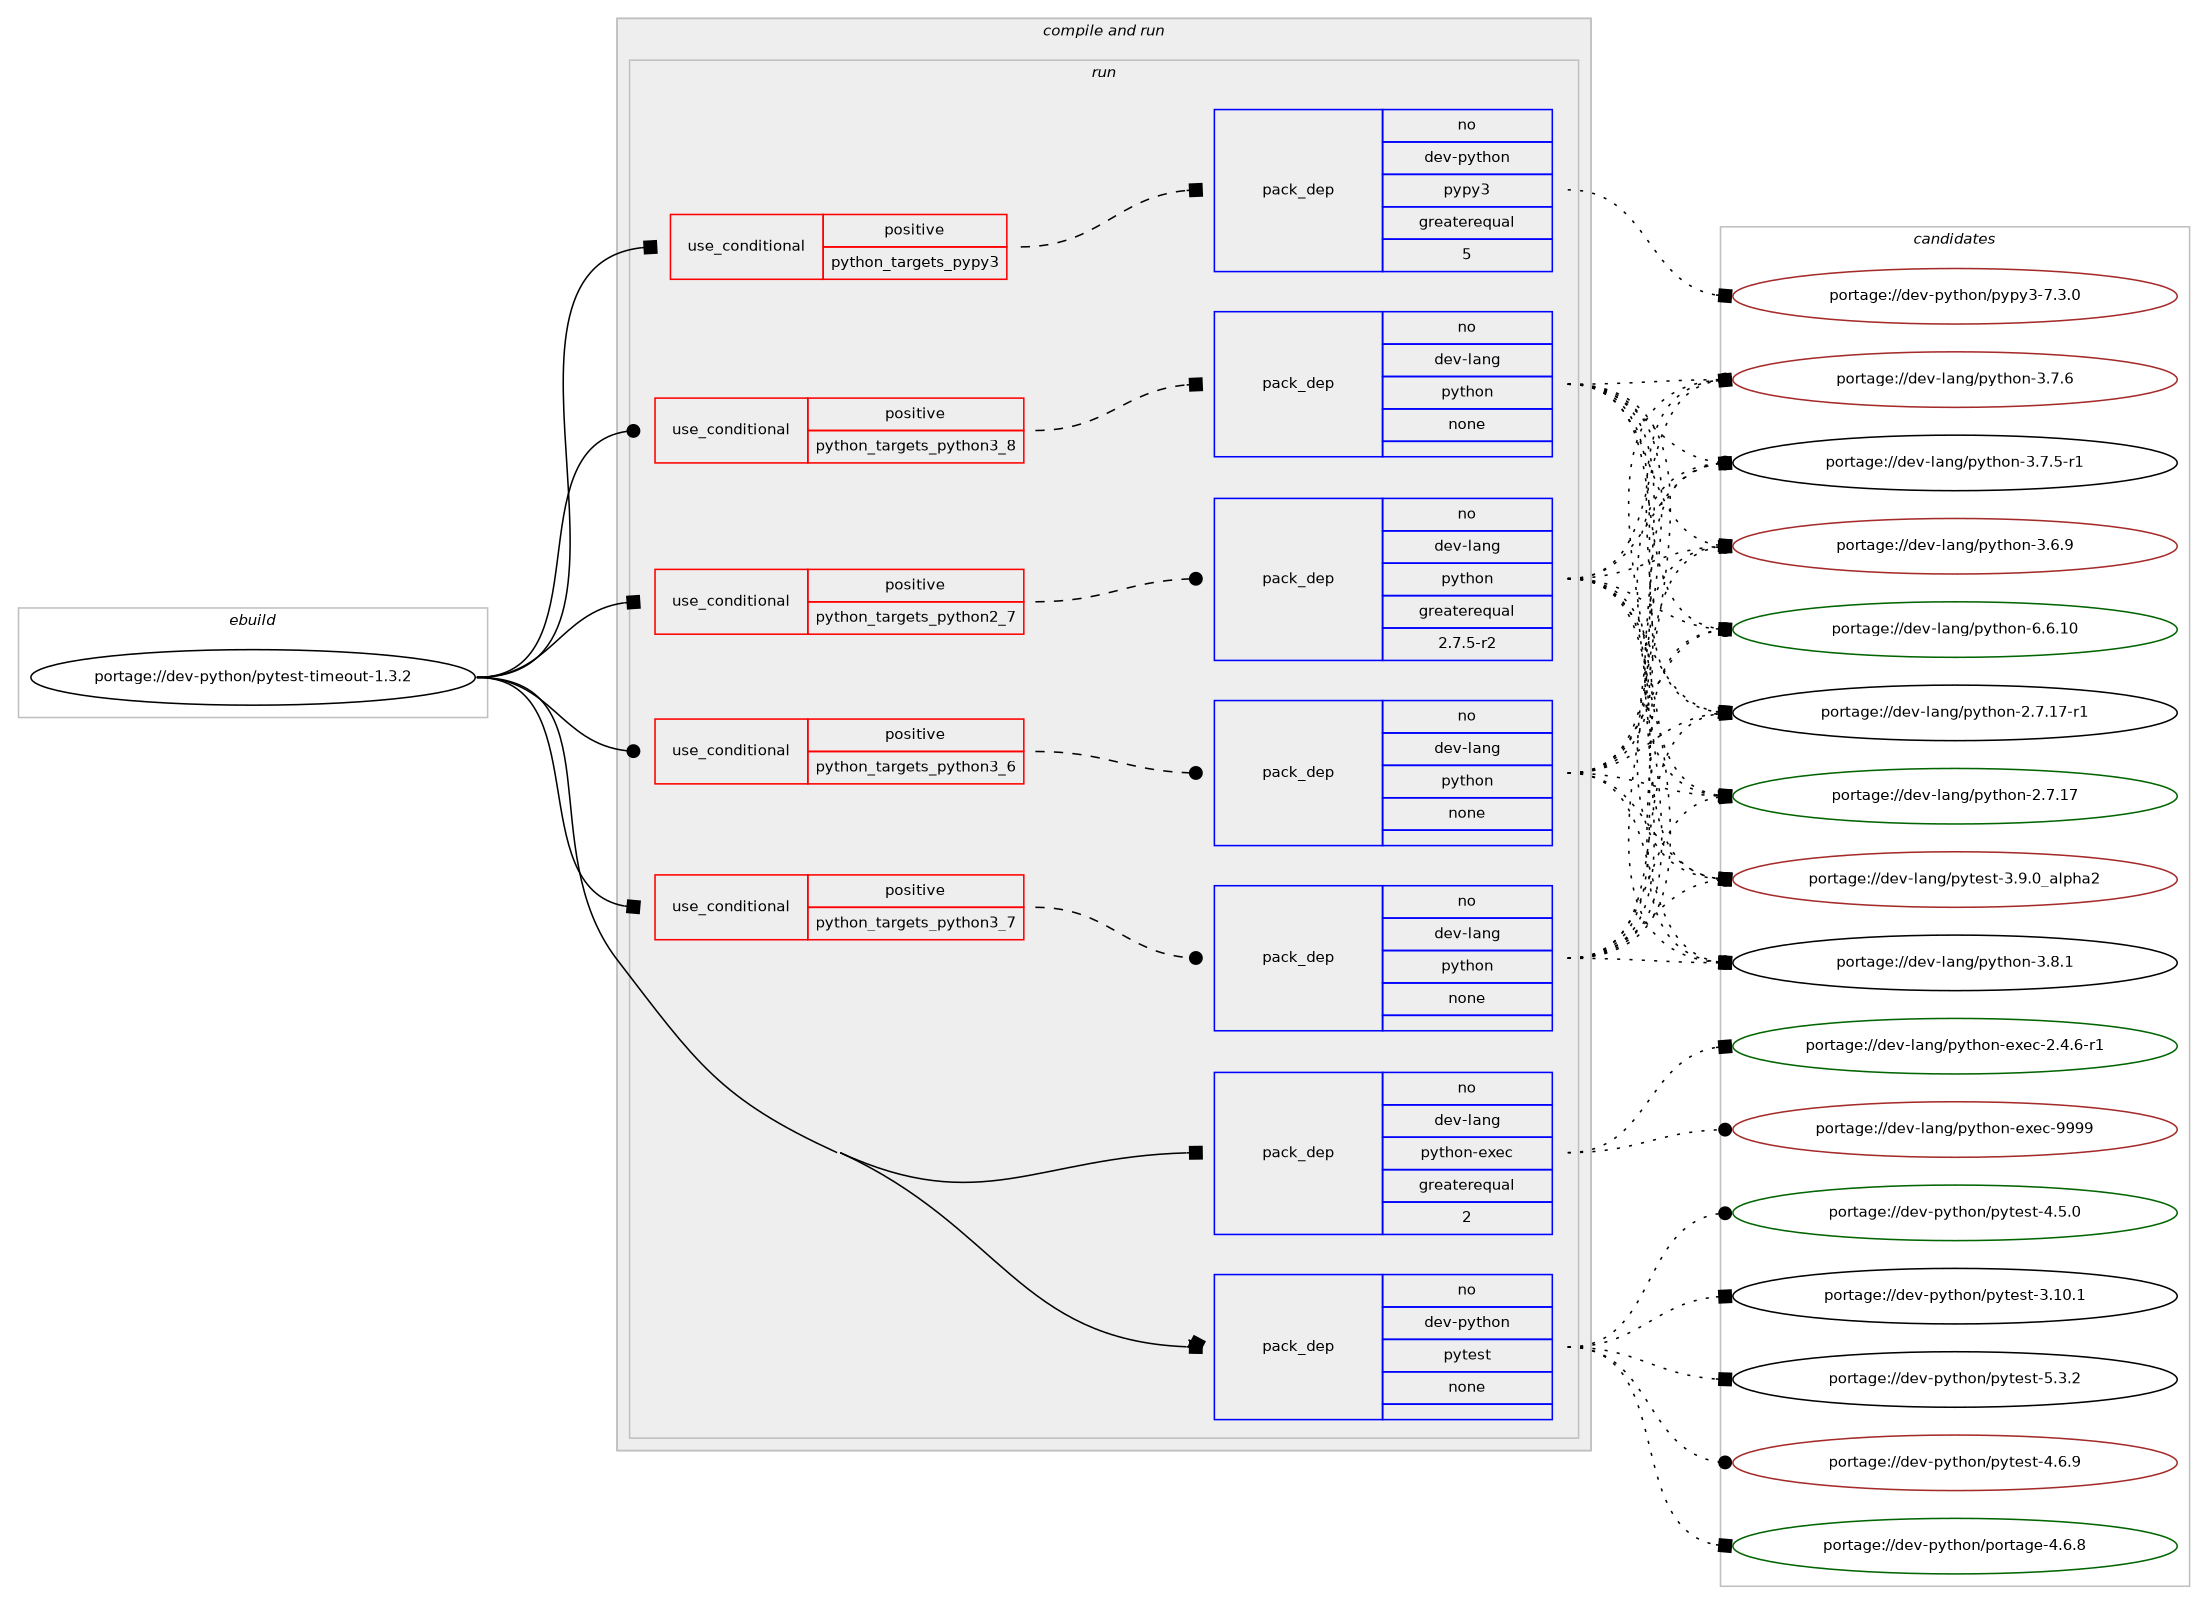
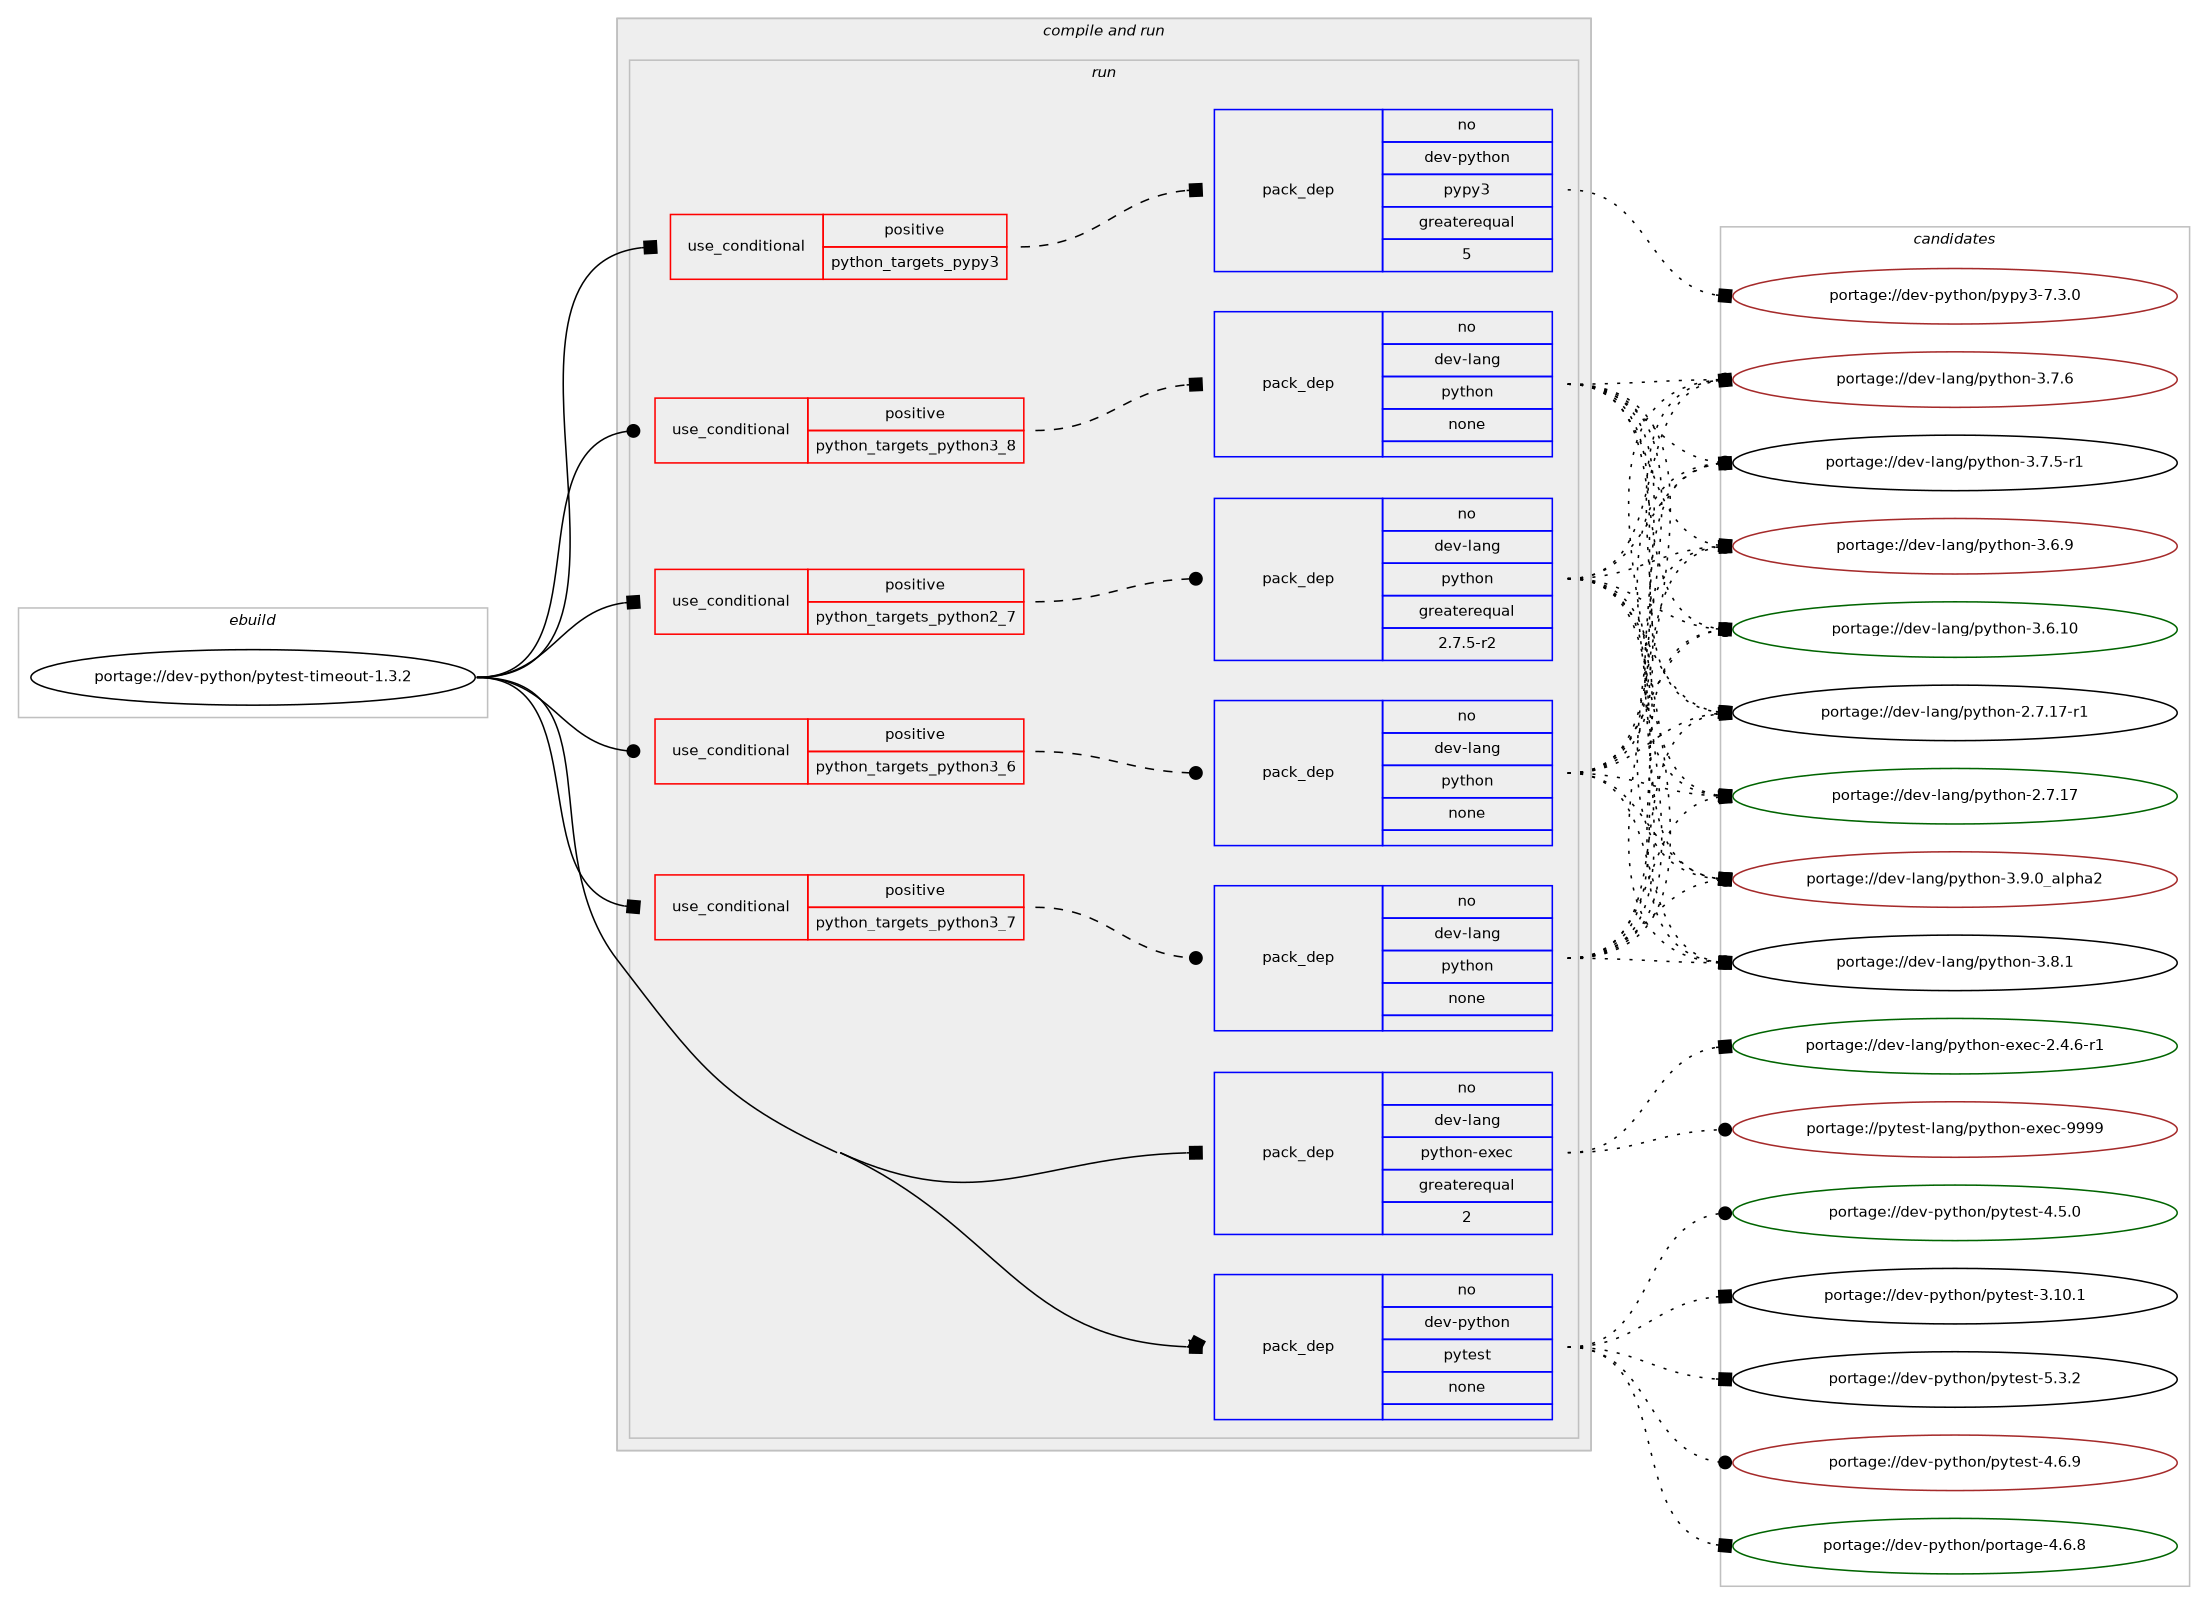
(1955, 630) -> (1955, 630)
(1955, 880) -> (1955, 880)
(1955, 1130) -> (1955, 1130)
